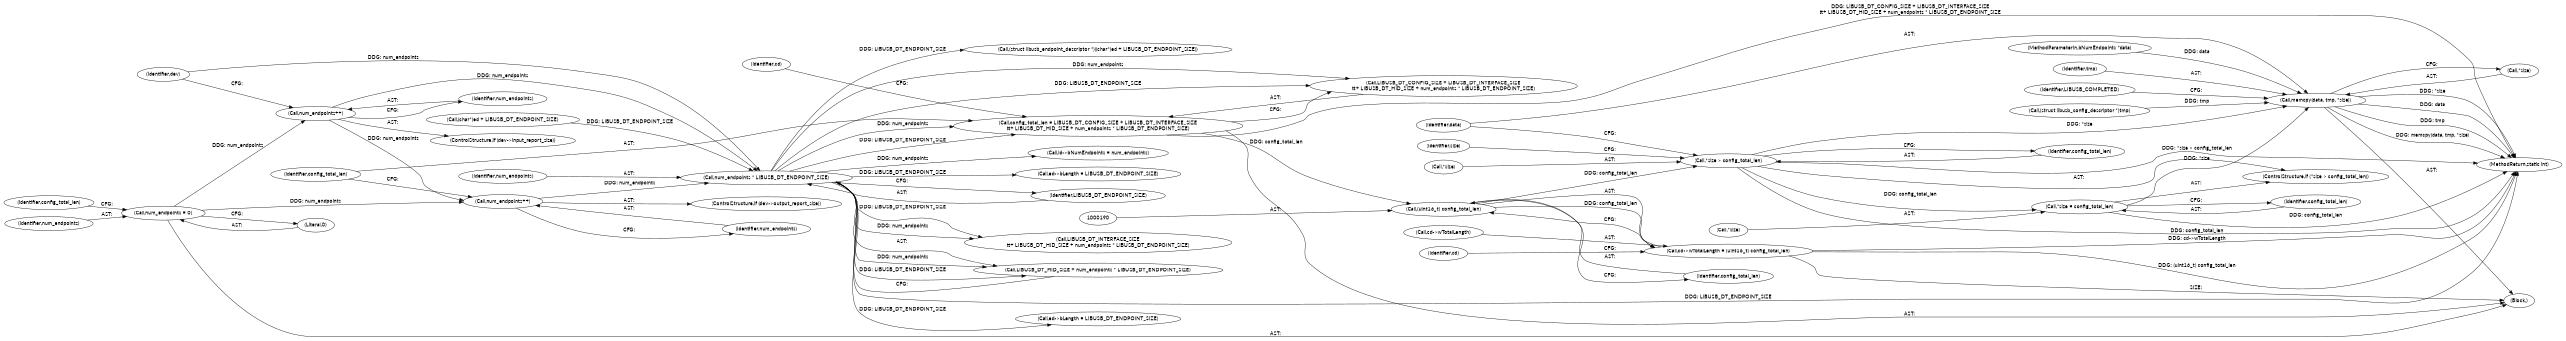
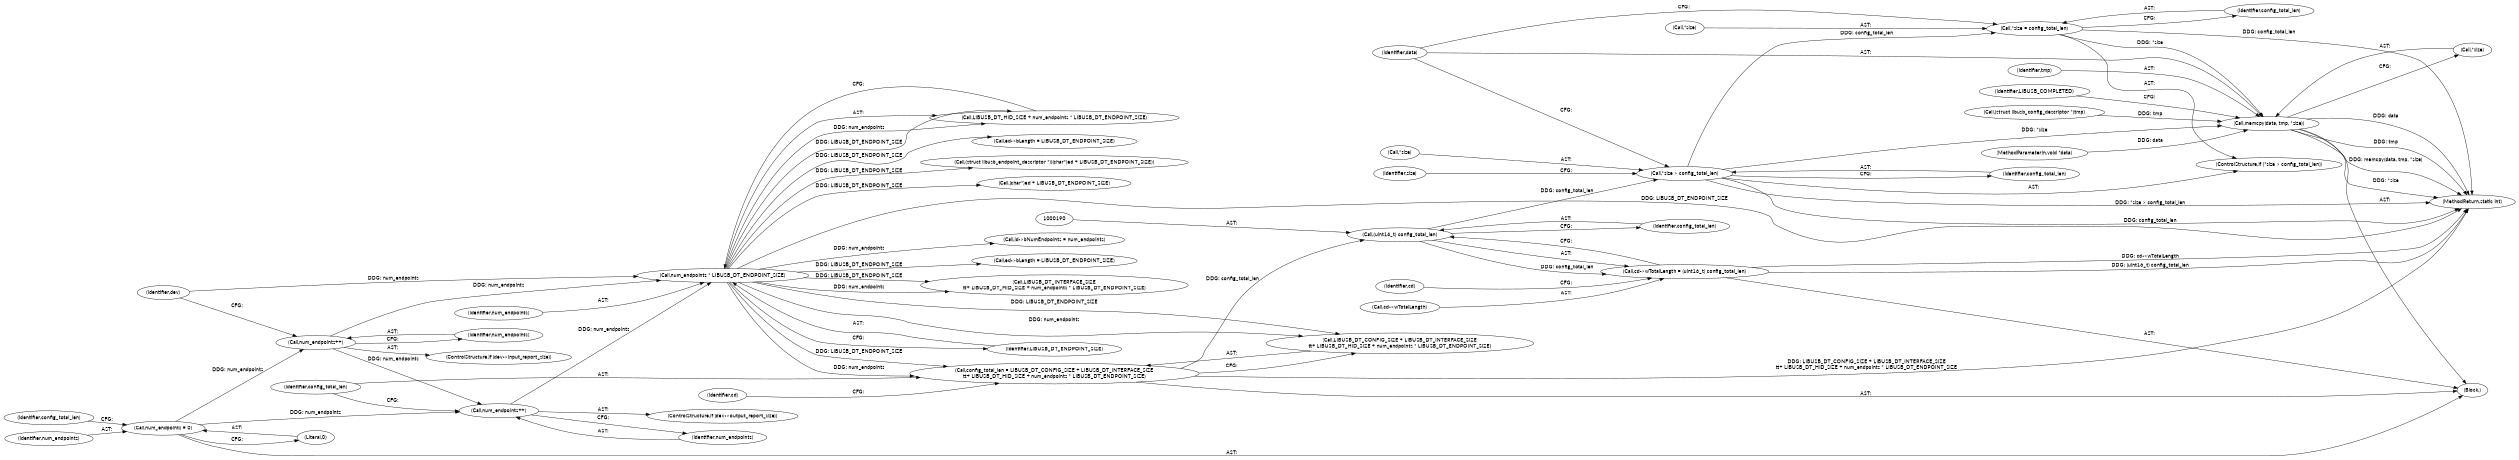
none -> (1705, 11)
(2080, 48) -> (2035, 153)
(663, 136) -> (839, 193)
(2197, 288) -> (2150, 334)
